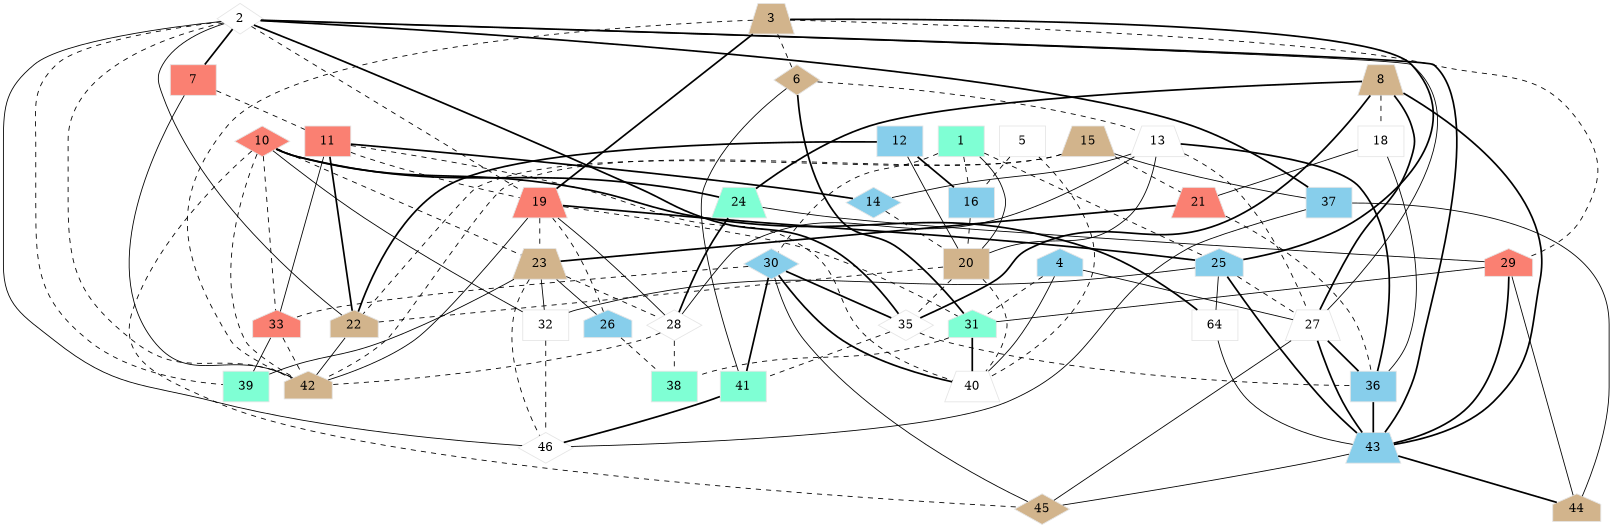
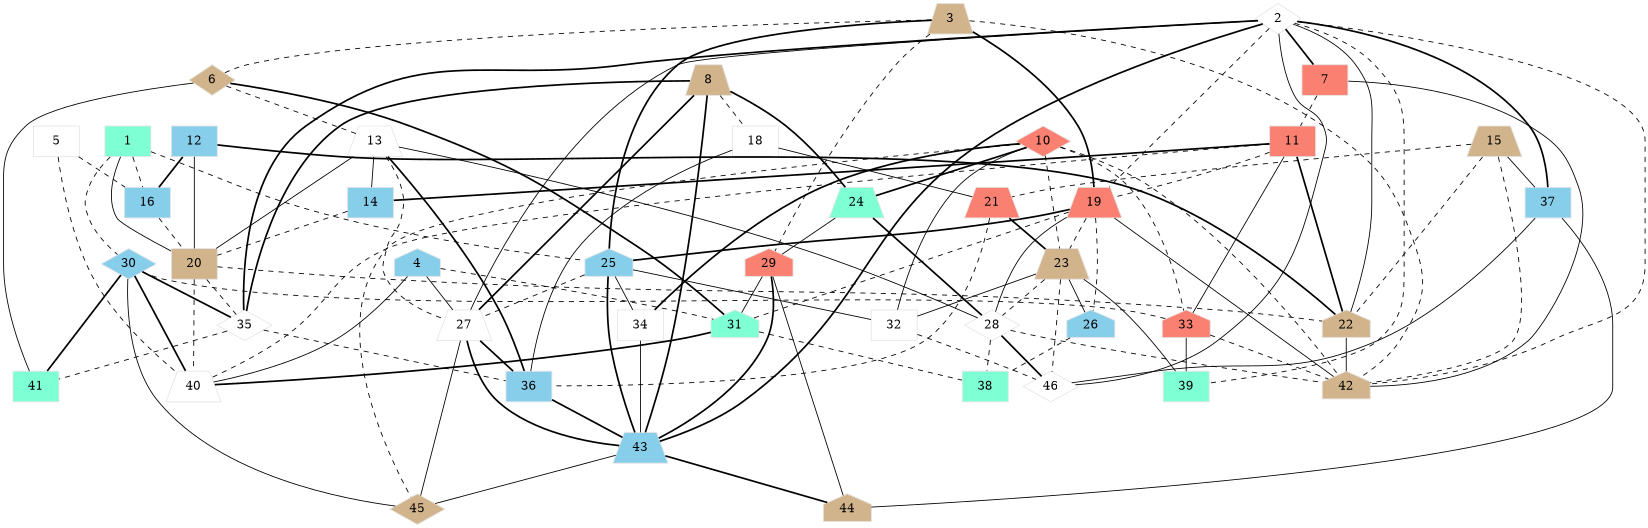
(874, 203) -> (371, 203)
(1215, 325) -> (640, 325)
(642, 421) -> (1022, 356)
